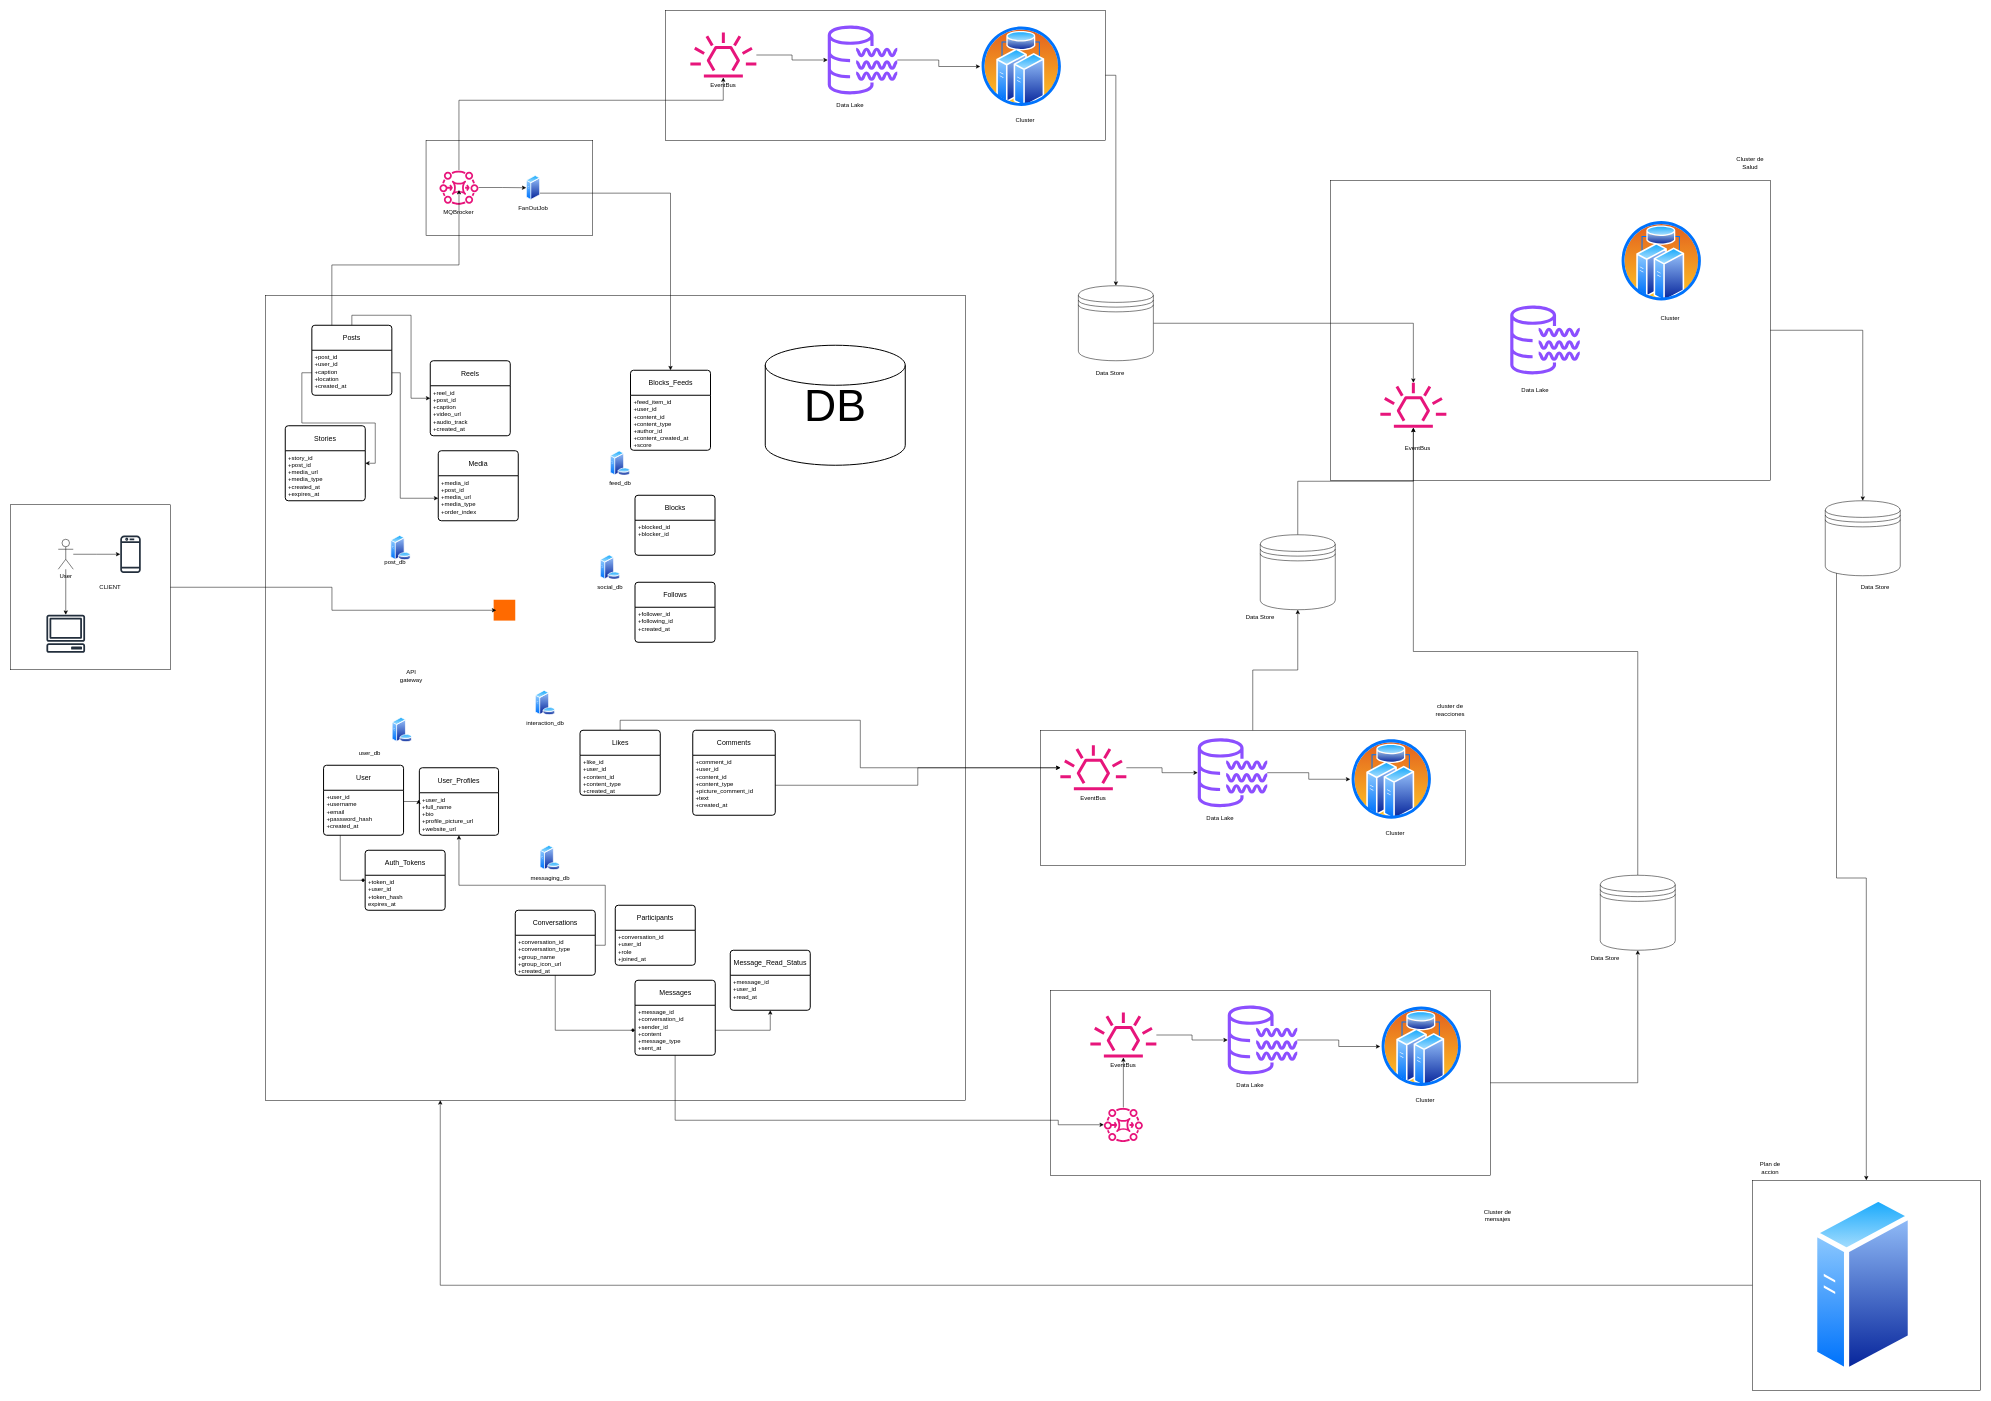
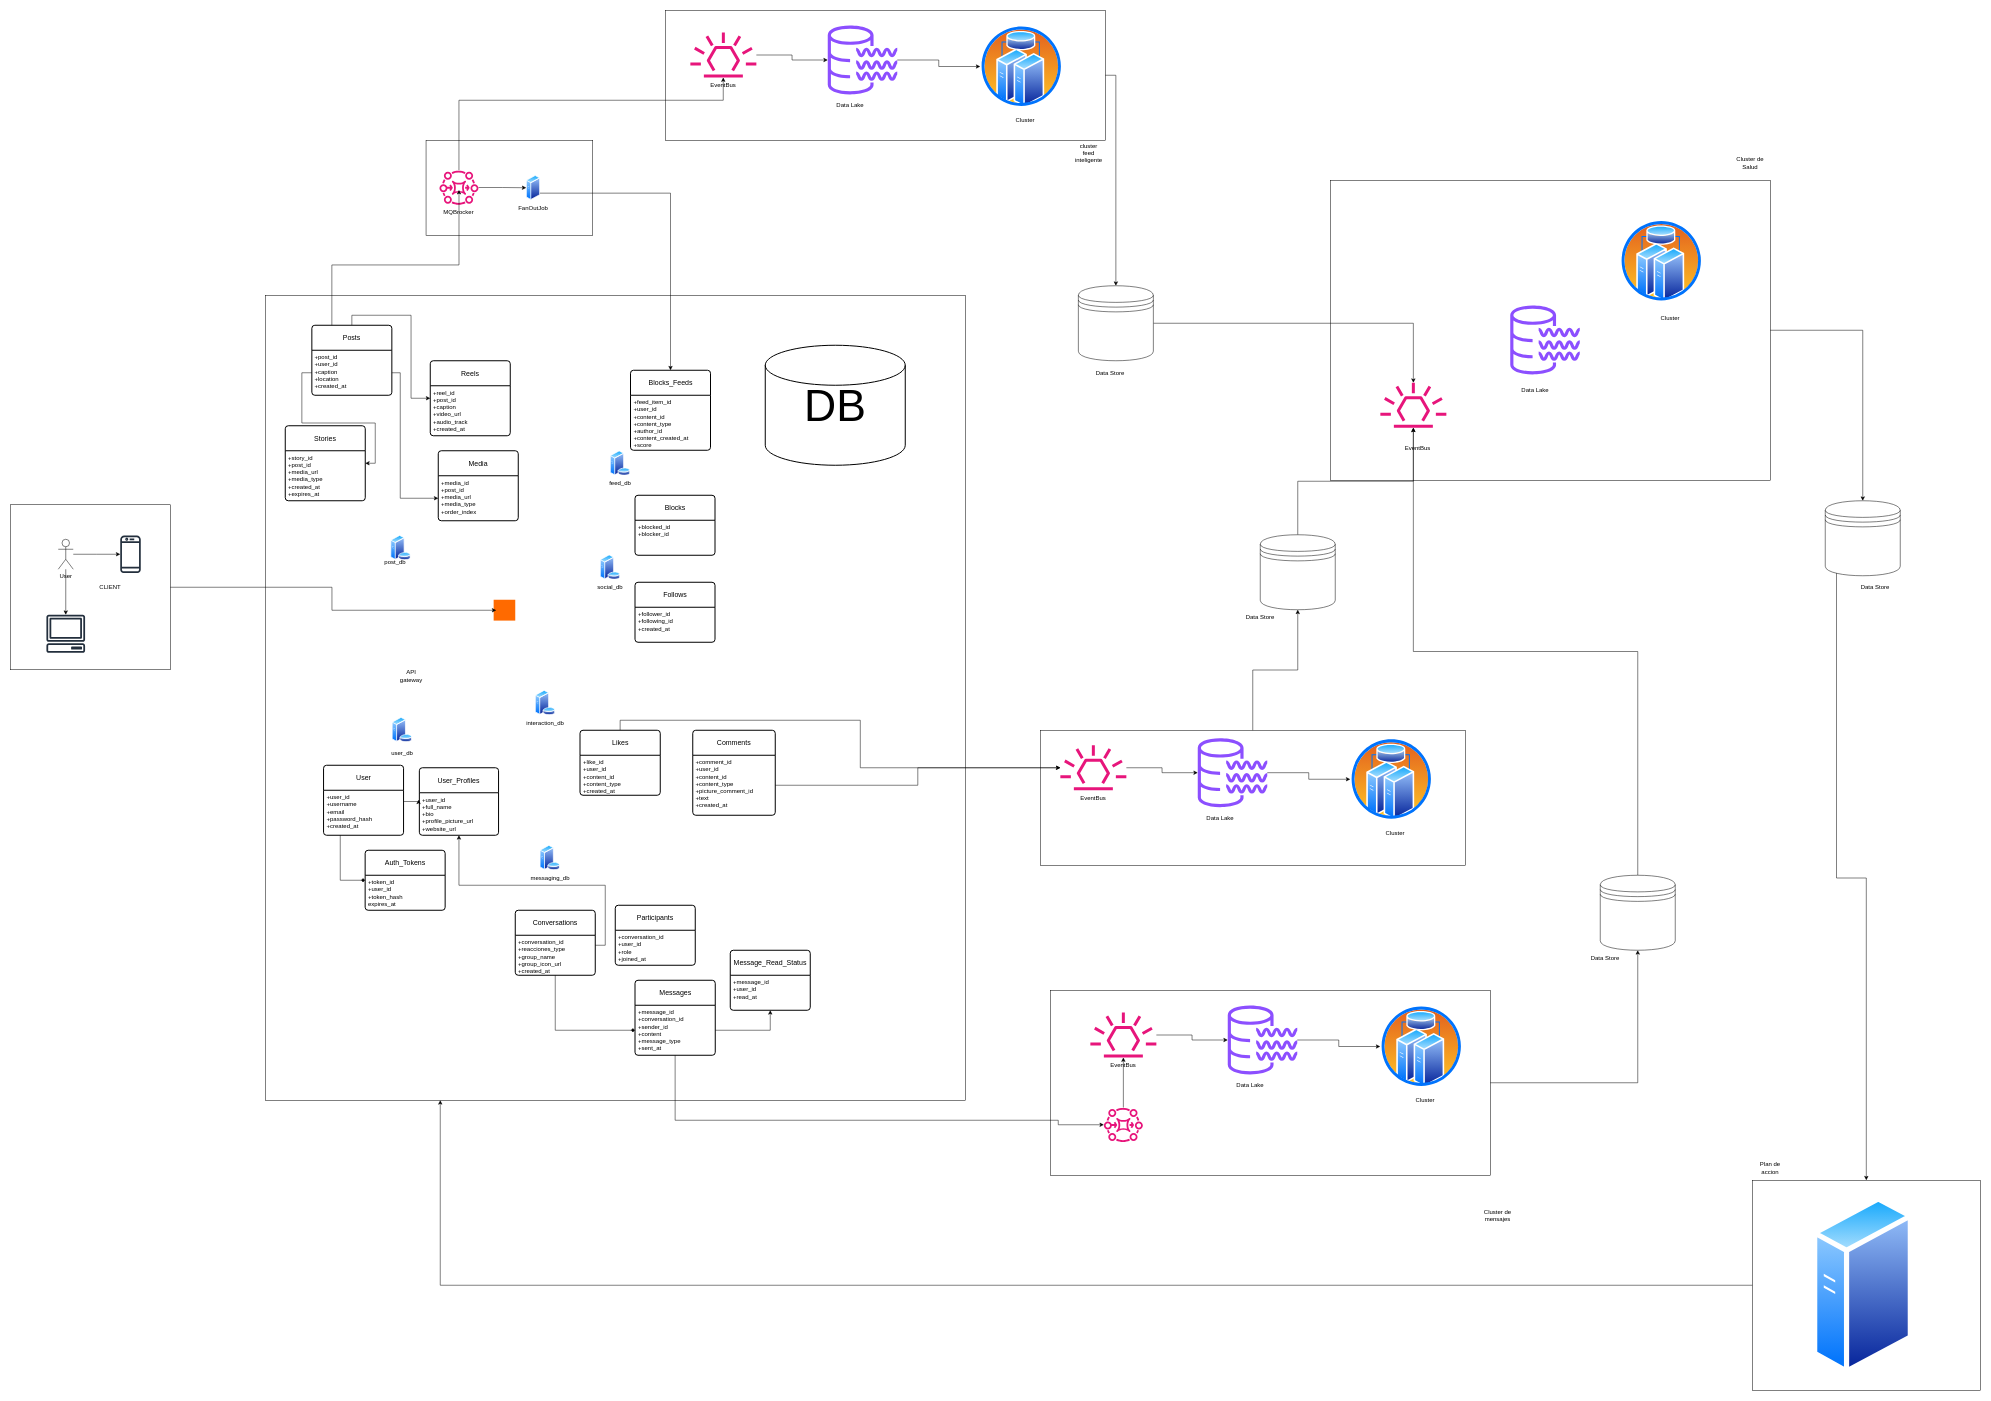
none -> (1089, 153)
(1450, 710) -> none
(370, 753) -> (402, 753)
(548, 957) -> (544, 957)
